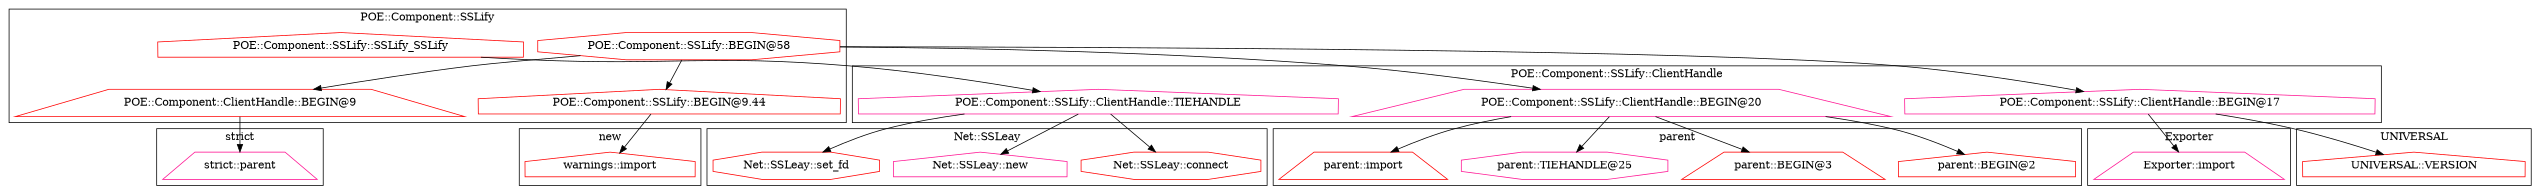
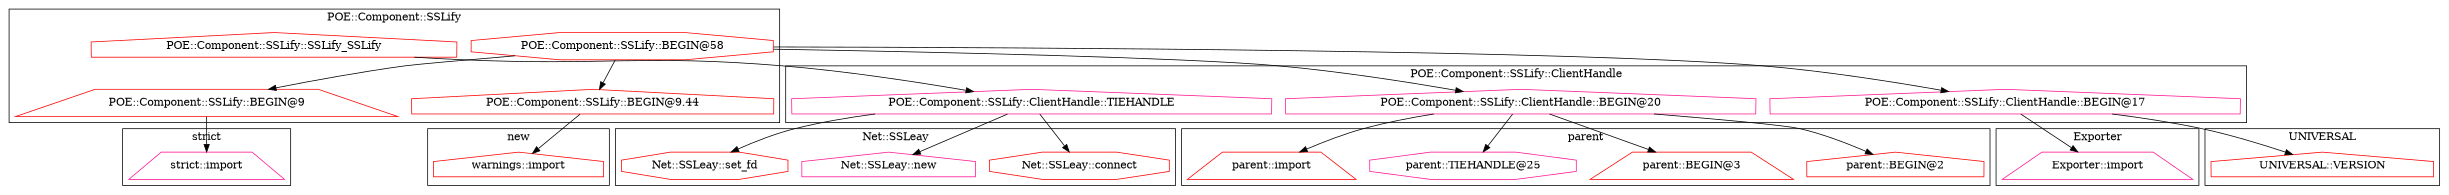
(240, 103) -> (207, 103)
(1621, 103) -> (1521, 103)
(240, 166) -> (207, 166)
